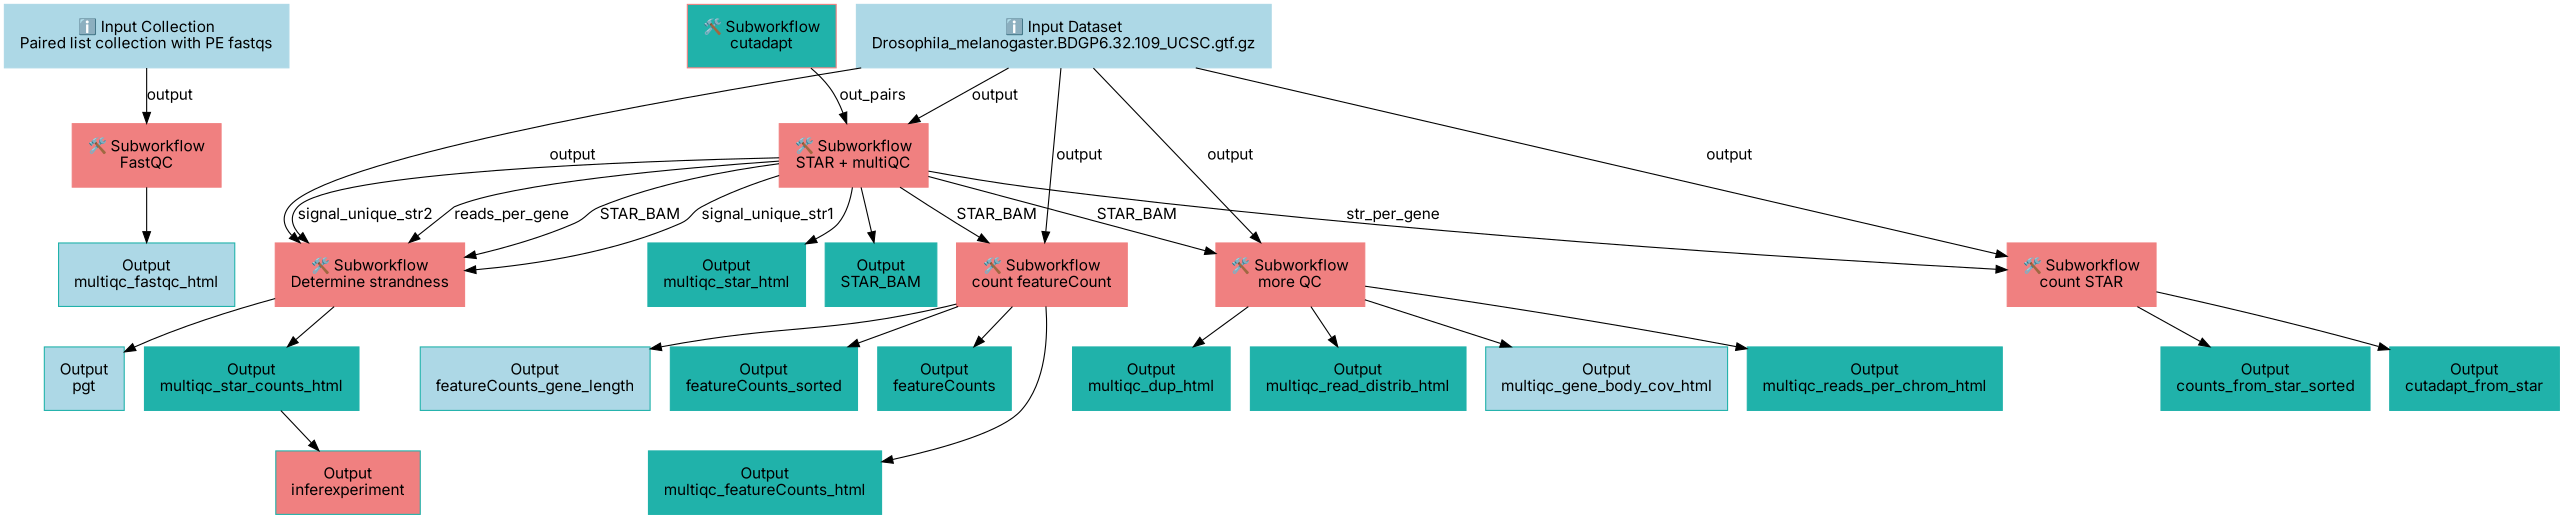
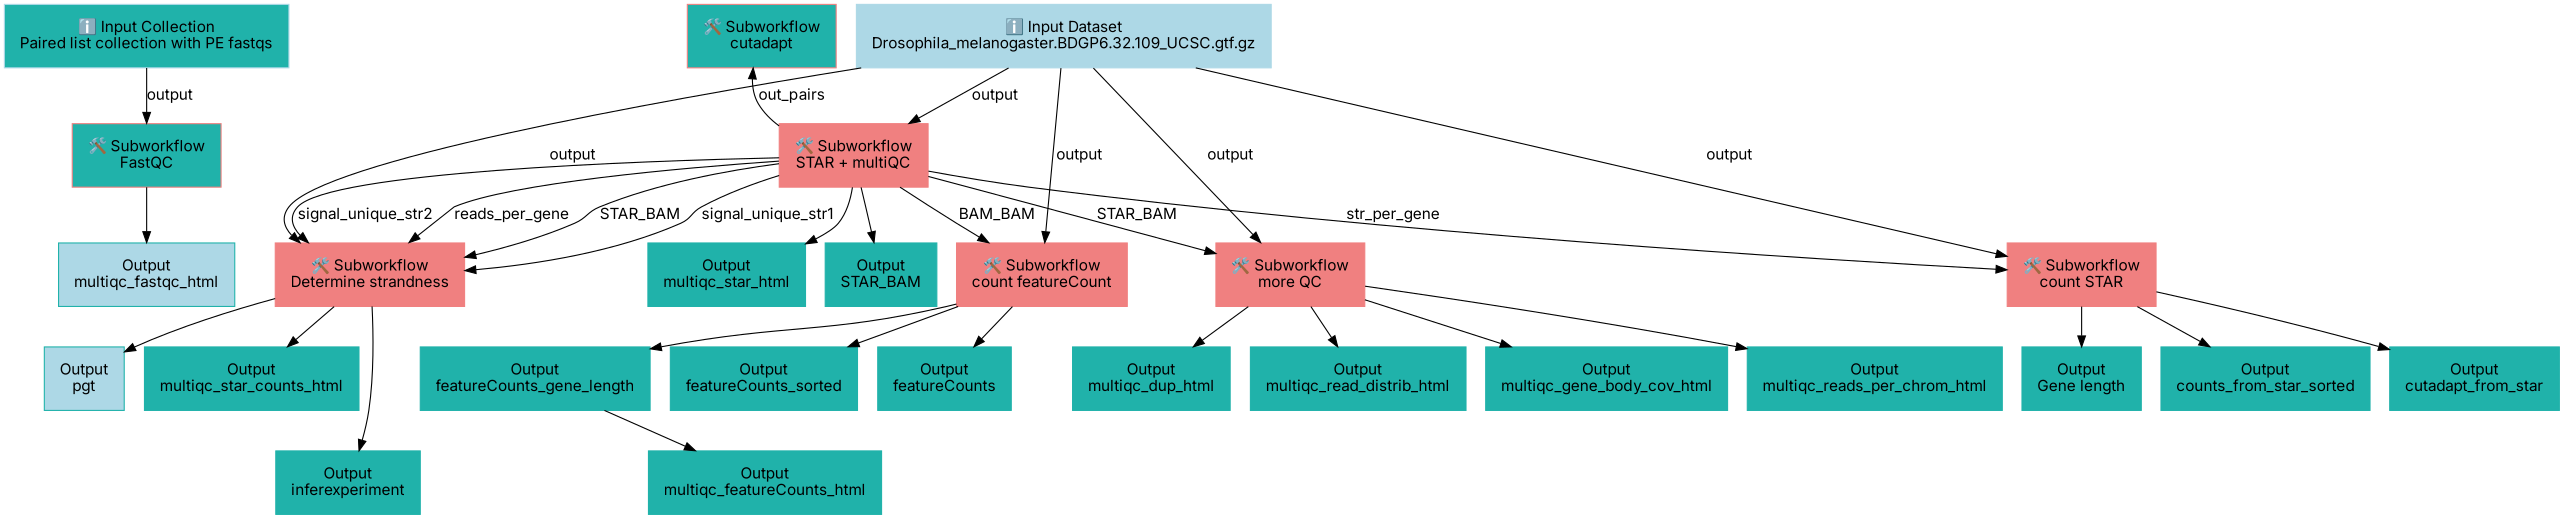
(147, 36) -> (147, 36)
(830, 88) -> (760, 106)
(147, 155) -> (147, 155)
(997, 215) -> (997, 215)
(535, 379) -> (535, 379)
(1607, 379) -> (1607, 379)
none -> (2082, 379)
(1010, 420) -> (645, 428)
(296, 427) -> (372, 374)
(348, 483) -> (348, 483)
